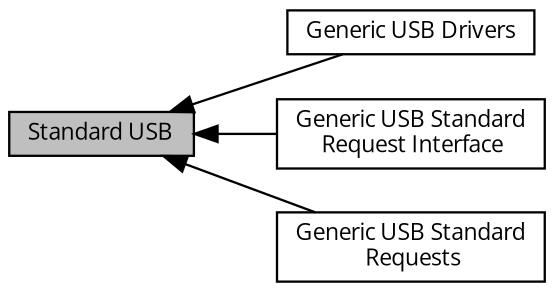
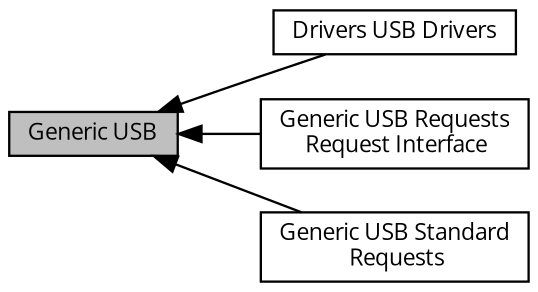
(411, 32) -> (395, 32)
(102, 134) -> (93, 134)
(411, 134) -> (395, 134)
